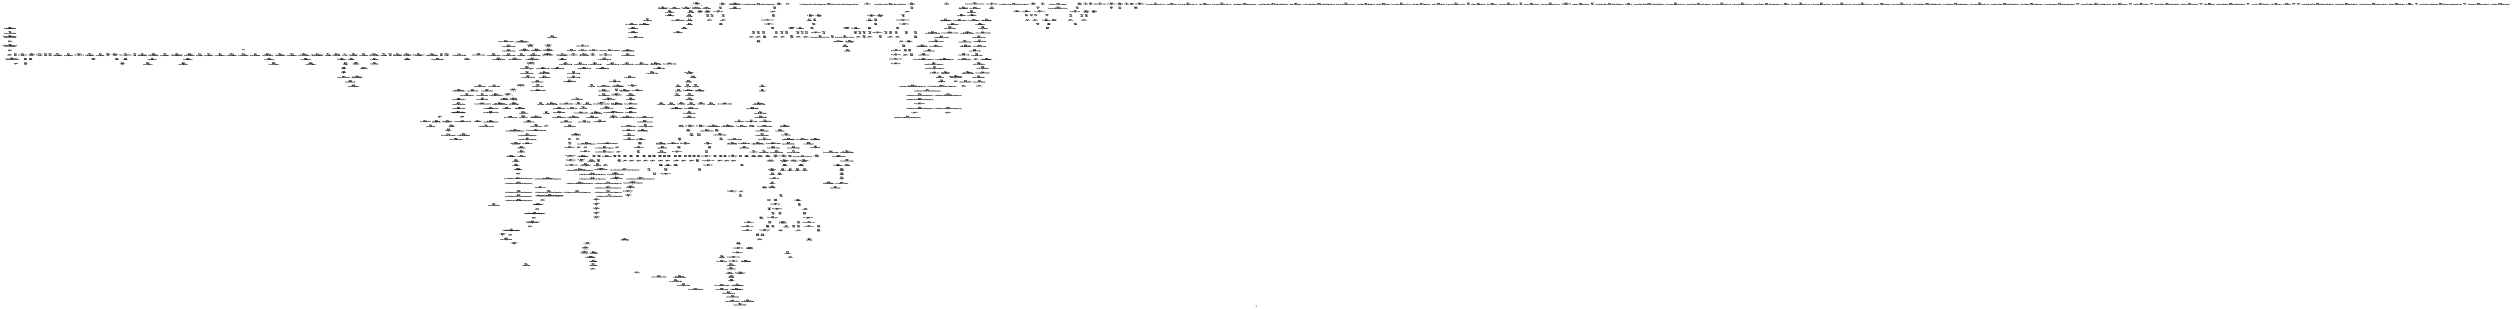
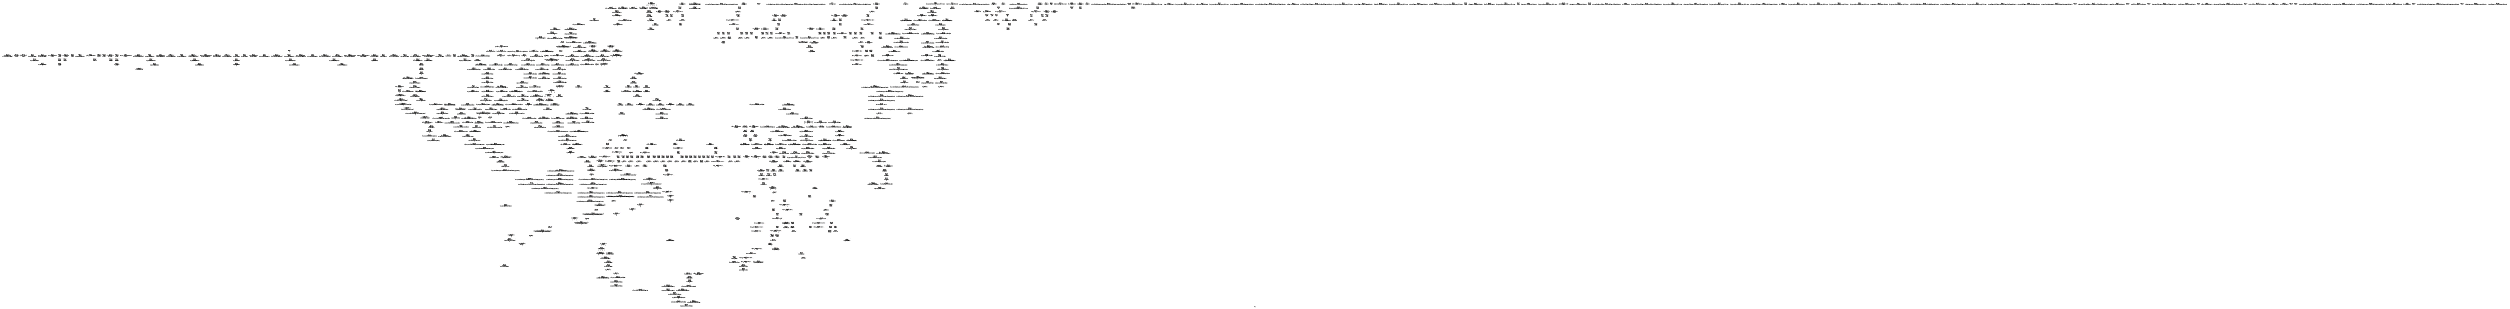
none -> (1108, 4)
(644, 24) -> none
